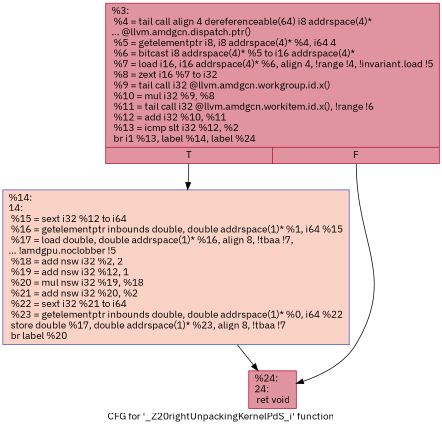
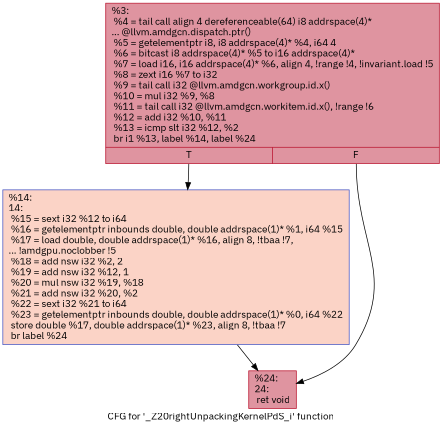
(38, 336) -> (38, 336)
